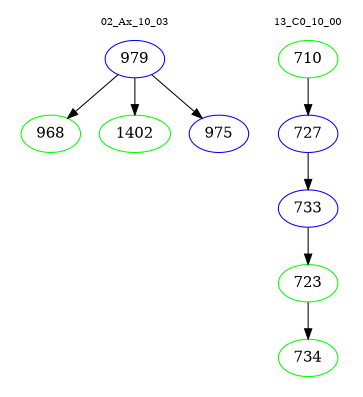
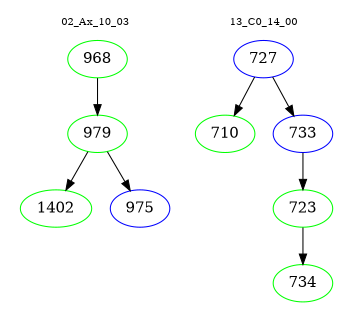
(308, 22) -> (264, 22)
(135, 59) -> (98, 134)
(308, 91) -> (247, 92)
(97, 93) -> (98, 91)
